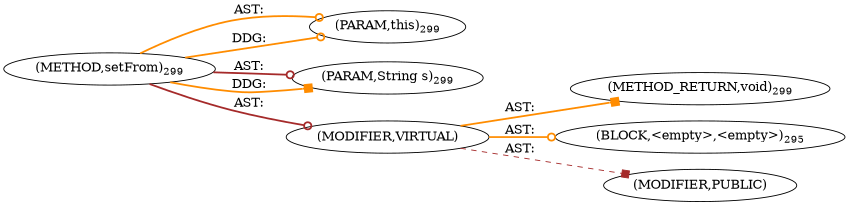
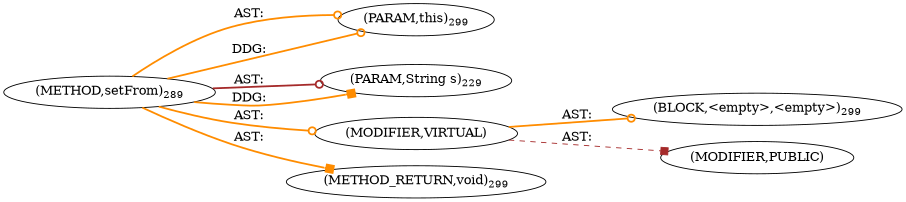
(174, 68) -> (174, 91)
(444, 77) -> (472, 79)
(226, 109) -> (233, 123)
(535, 114) -> (231, 144)
(794, 136) -> (851, 108)
